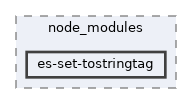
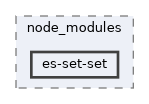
(96, 65) -> (75, 65)
